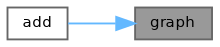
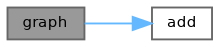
(92, 23) -> (109, 23)
